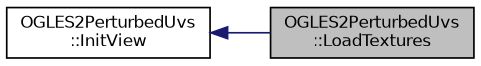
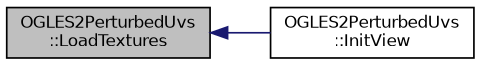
(249, 33) -> (249, 33)
